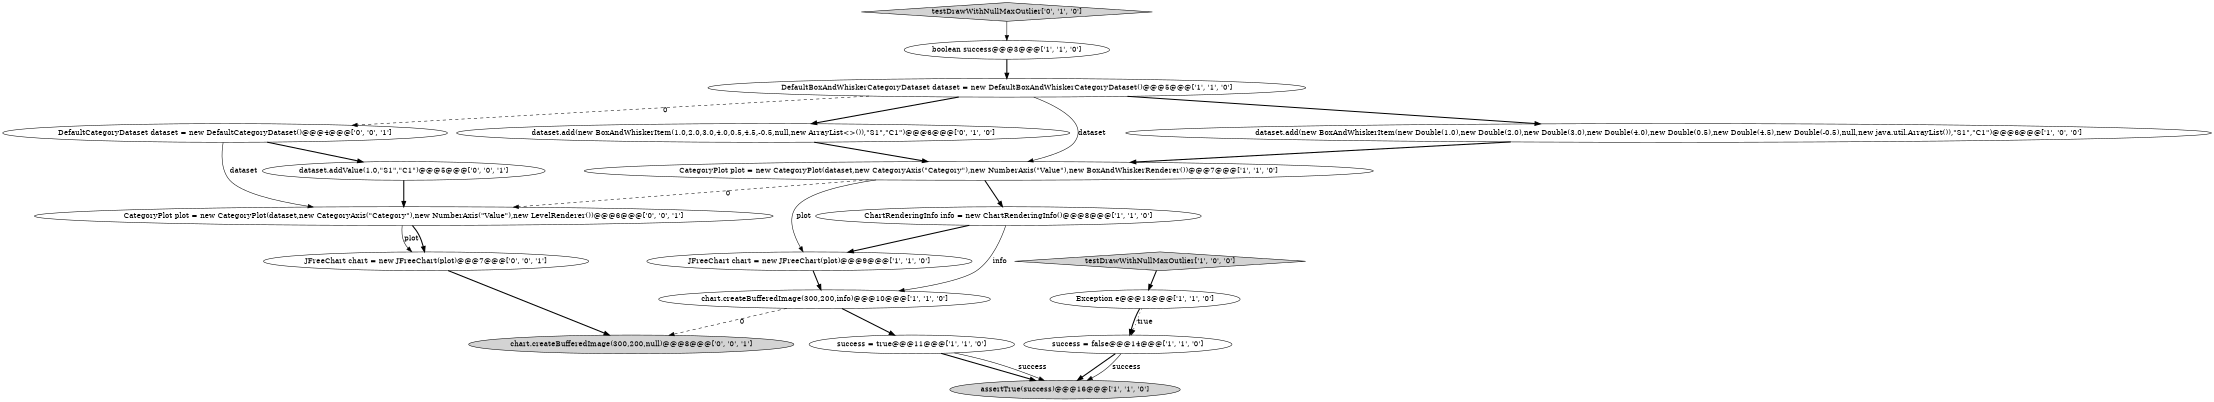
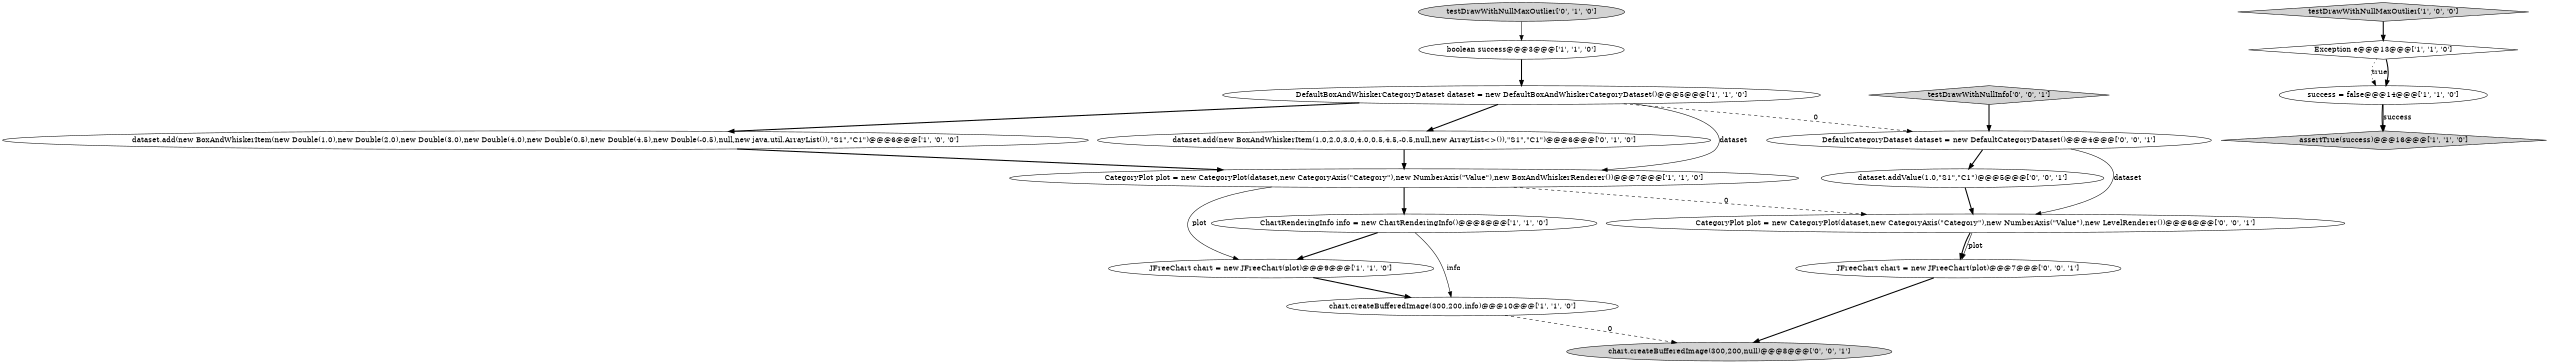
(1007, 12) -> (1522, 12)
none -> (1989, 95)
(1145, 299) -> (2383, 50)
(912, 344) -> none
(1065, 390) -> (2384, 140)
